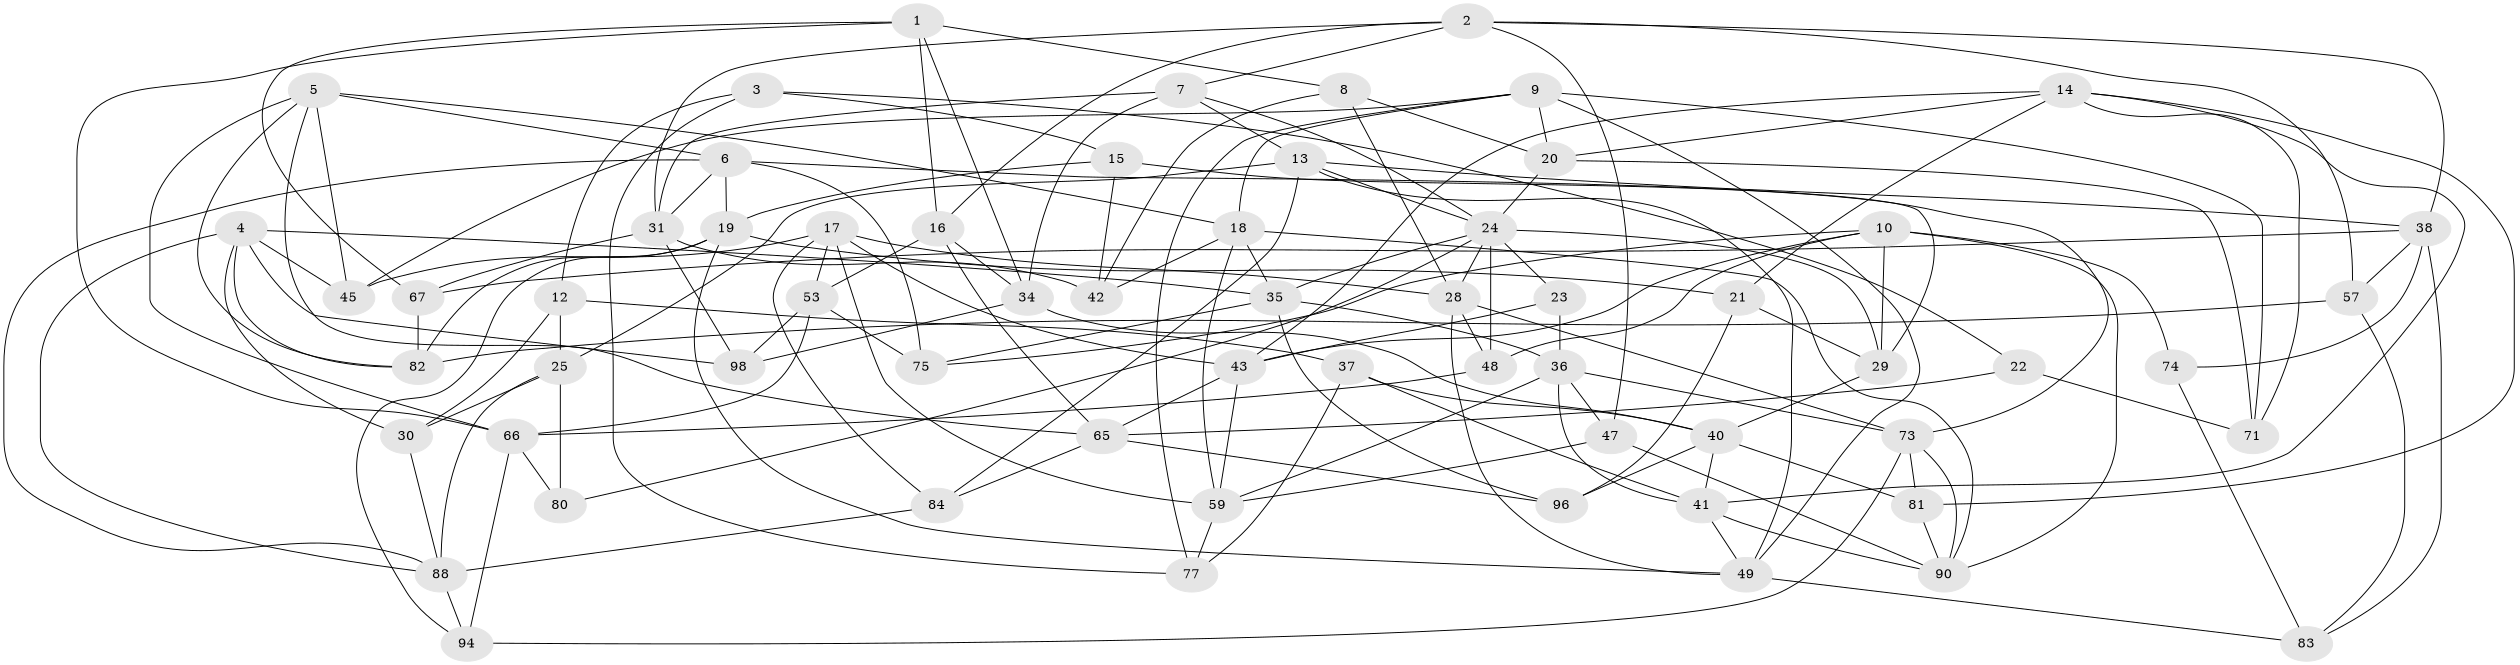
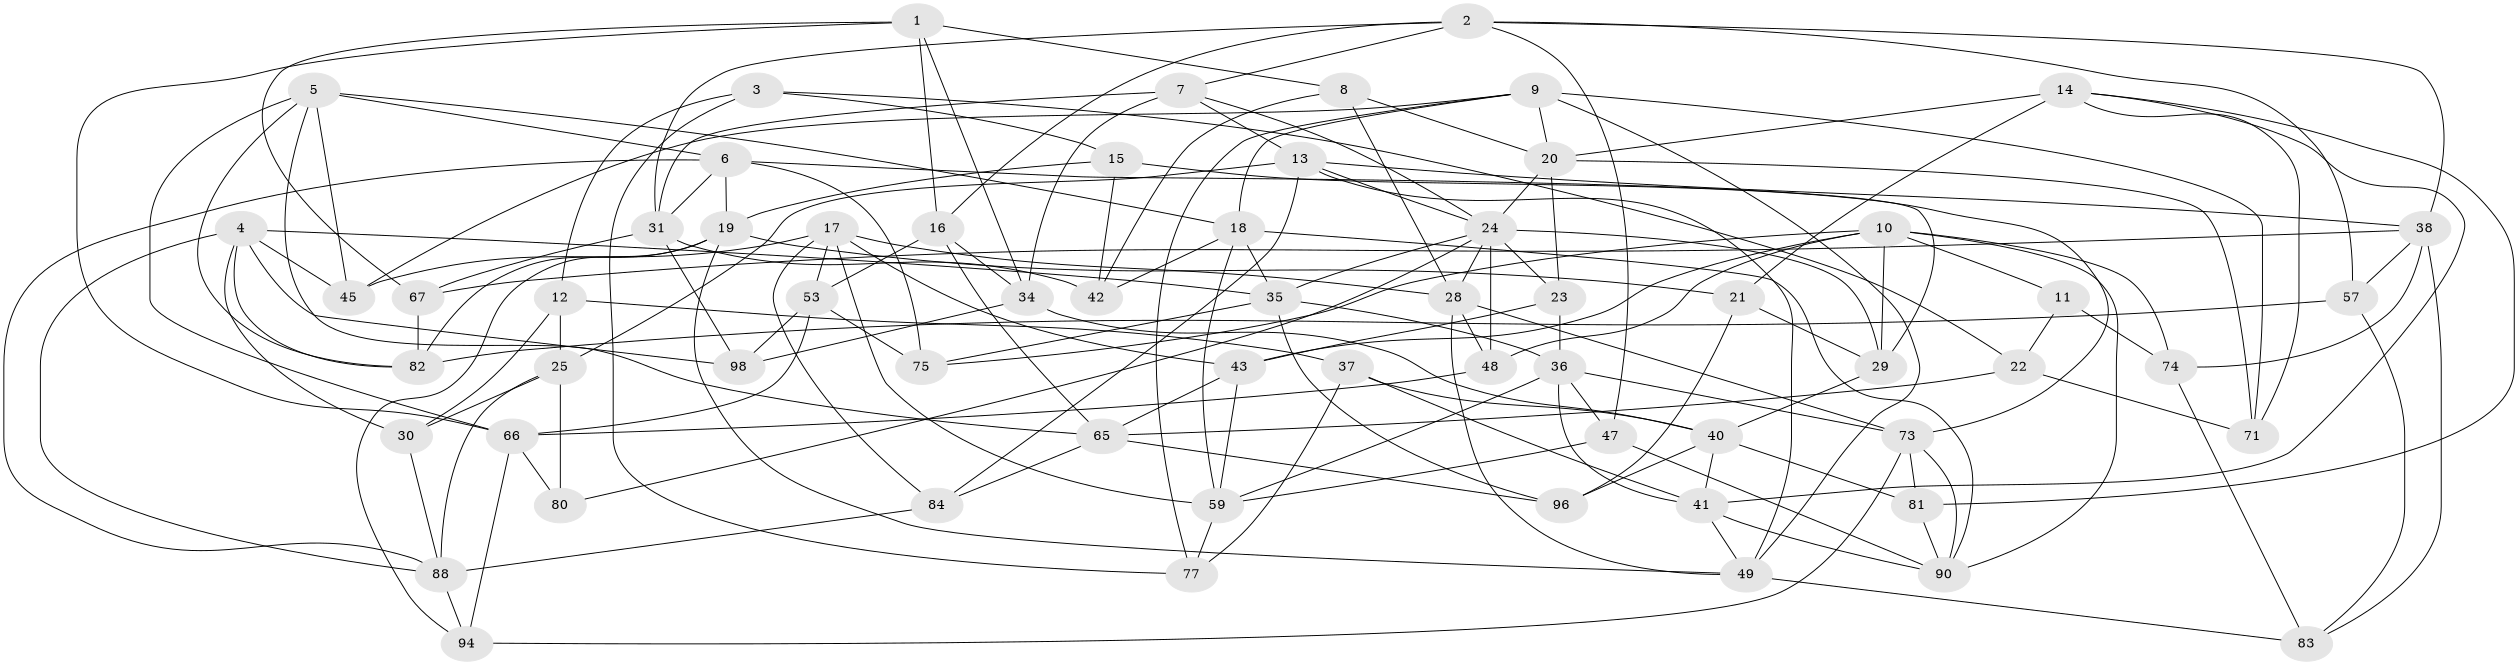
(1630, 117) -> none
none -> (1555, 224)
none -> (2064, 298)
